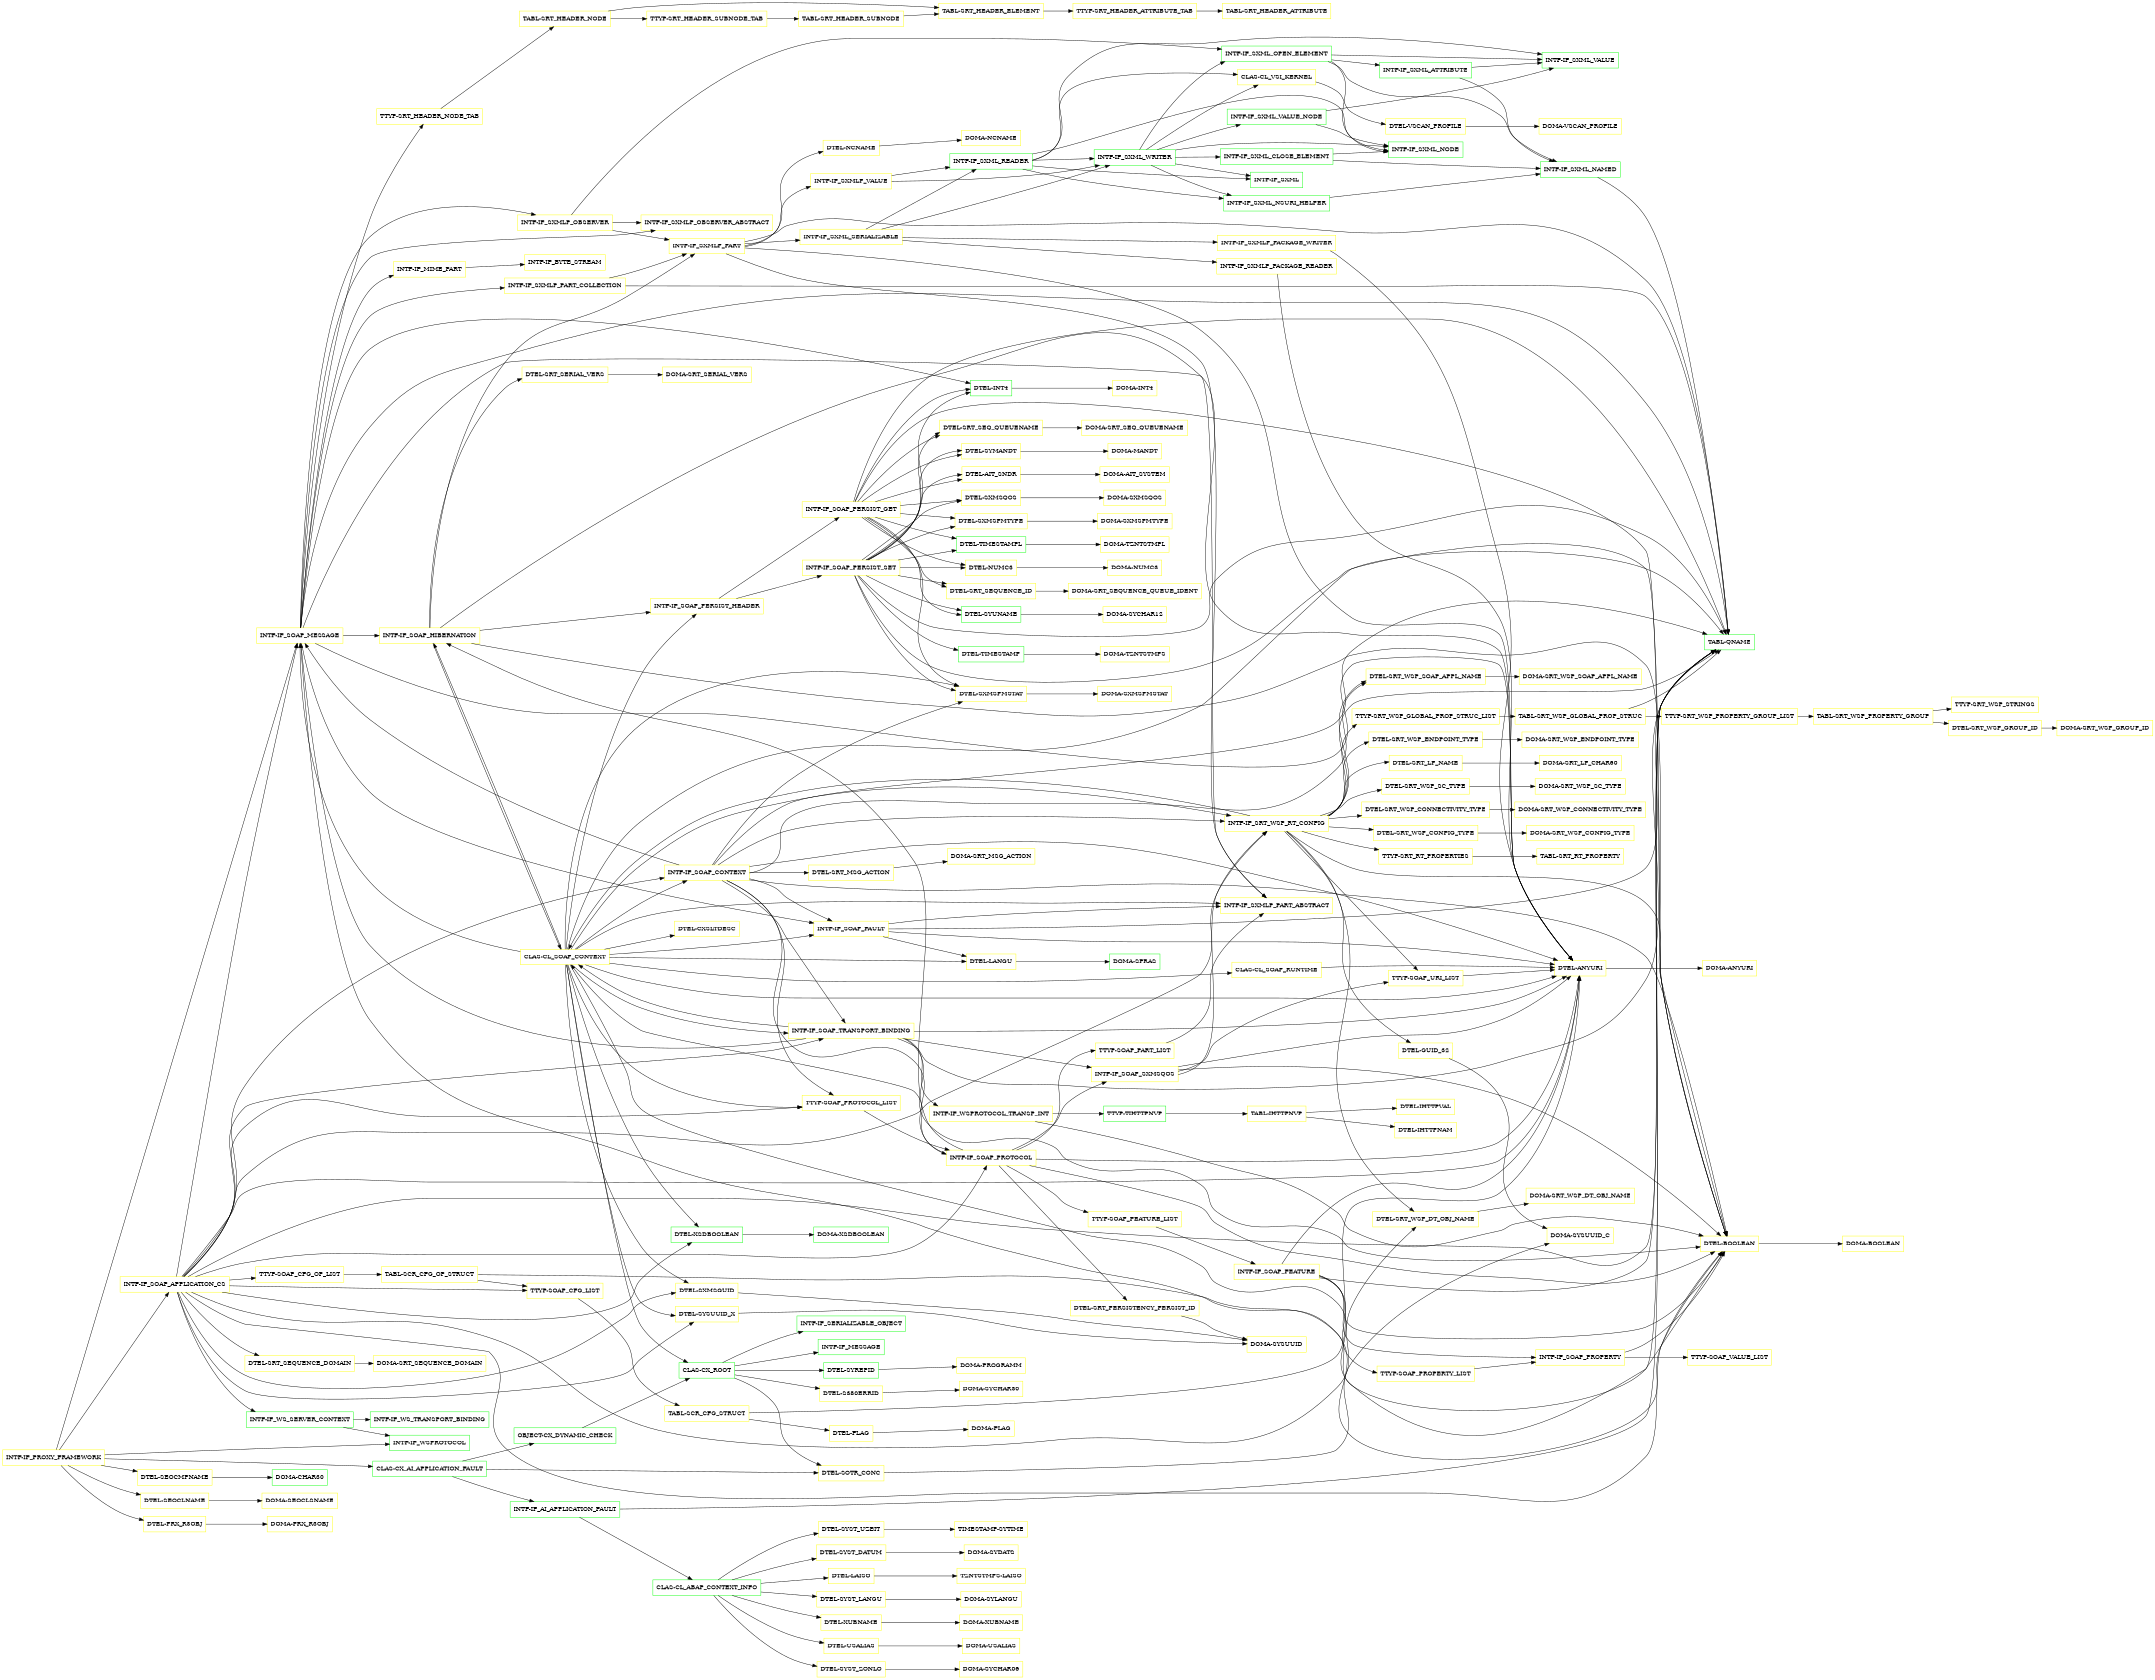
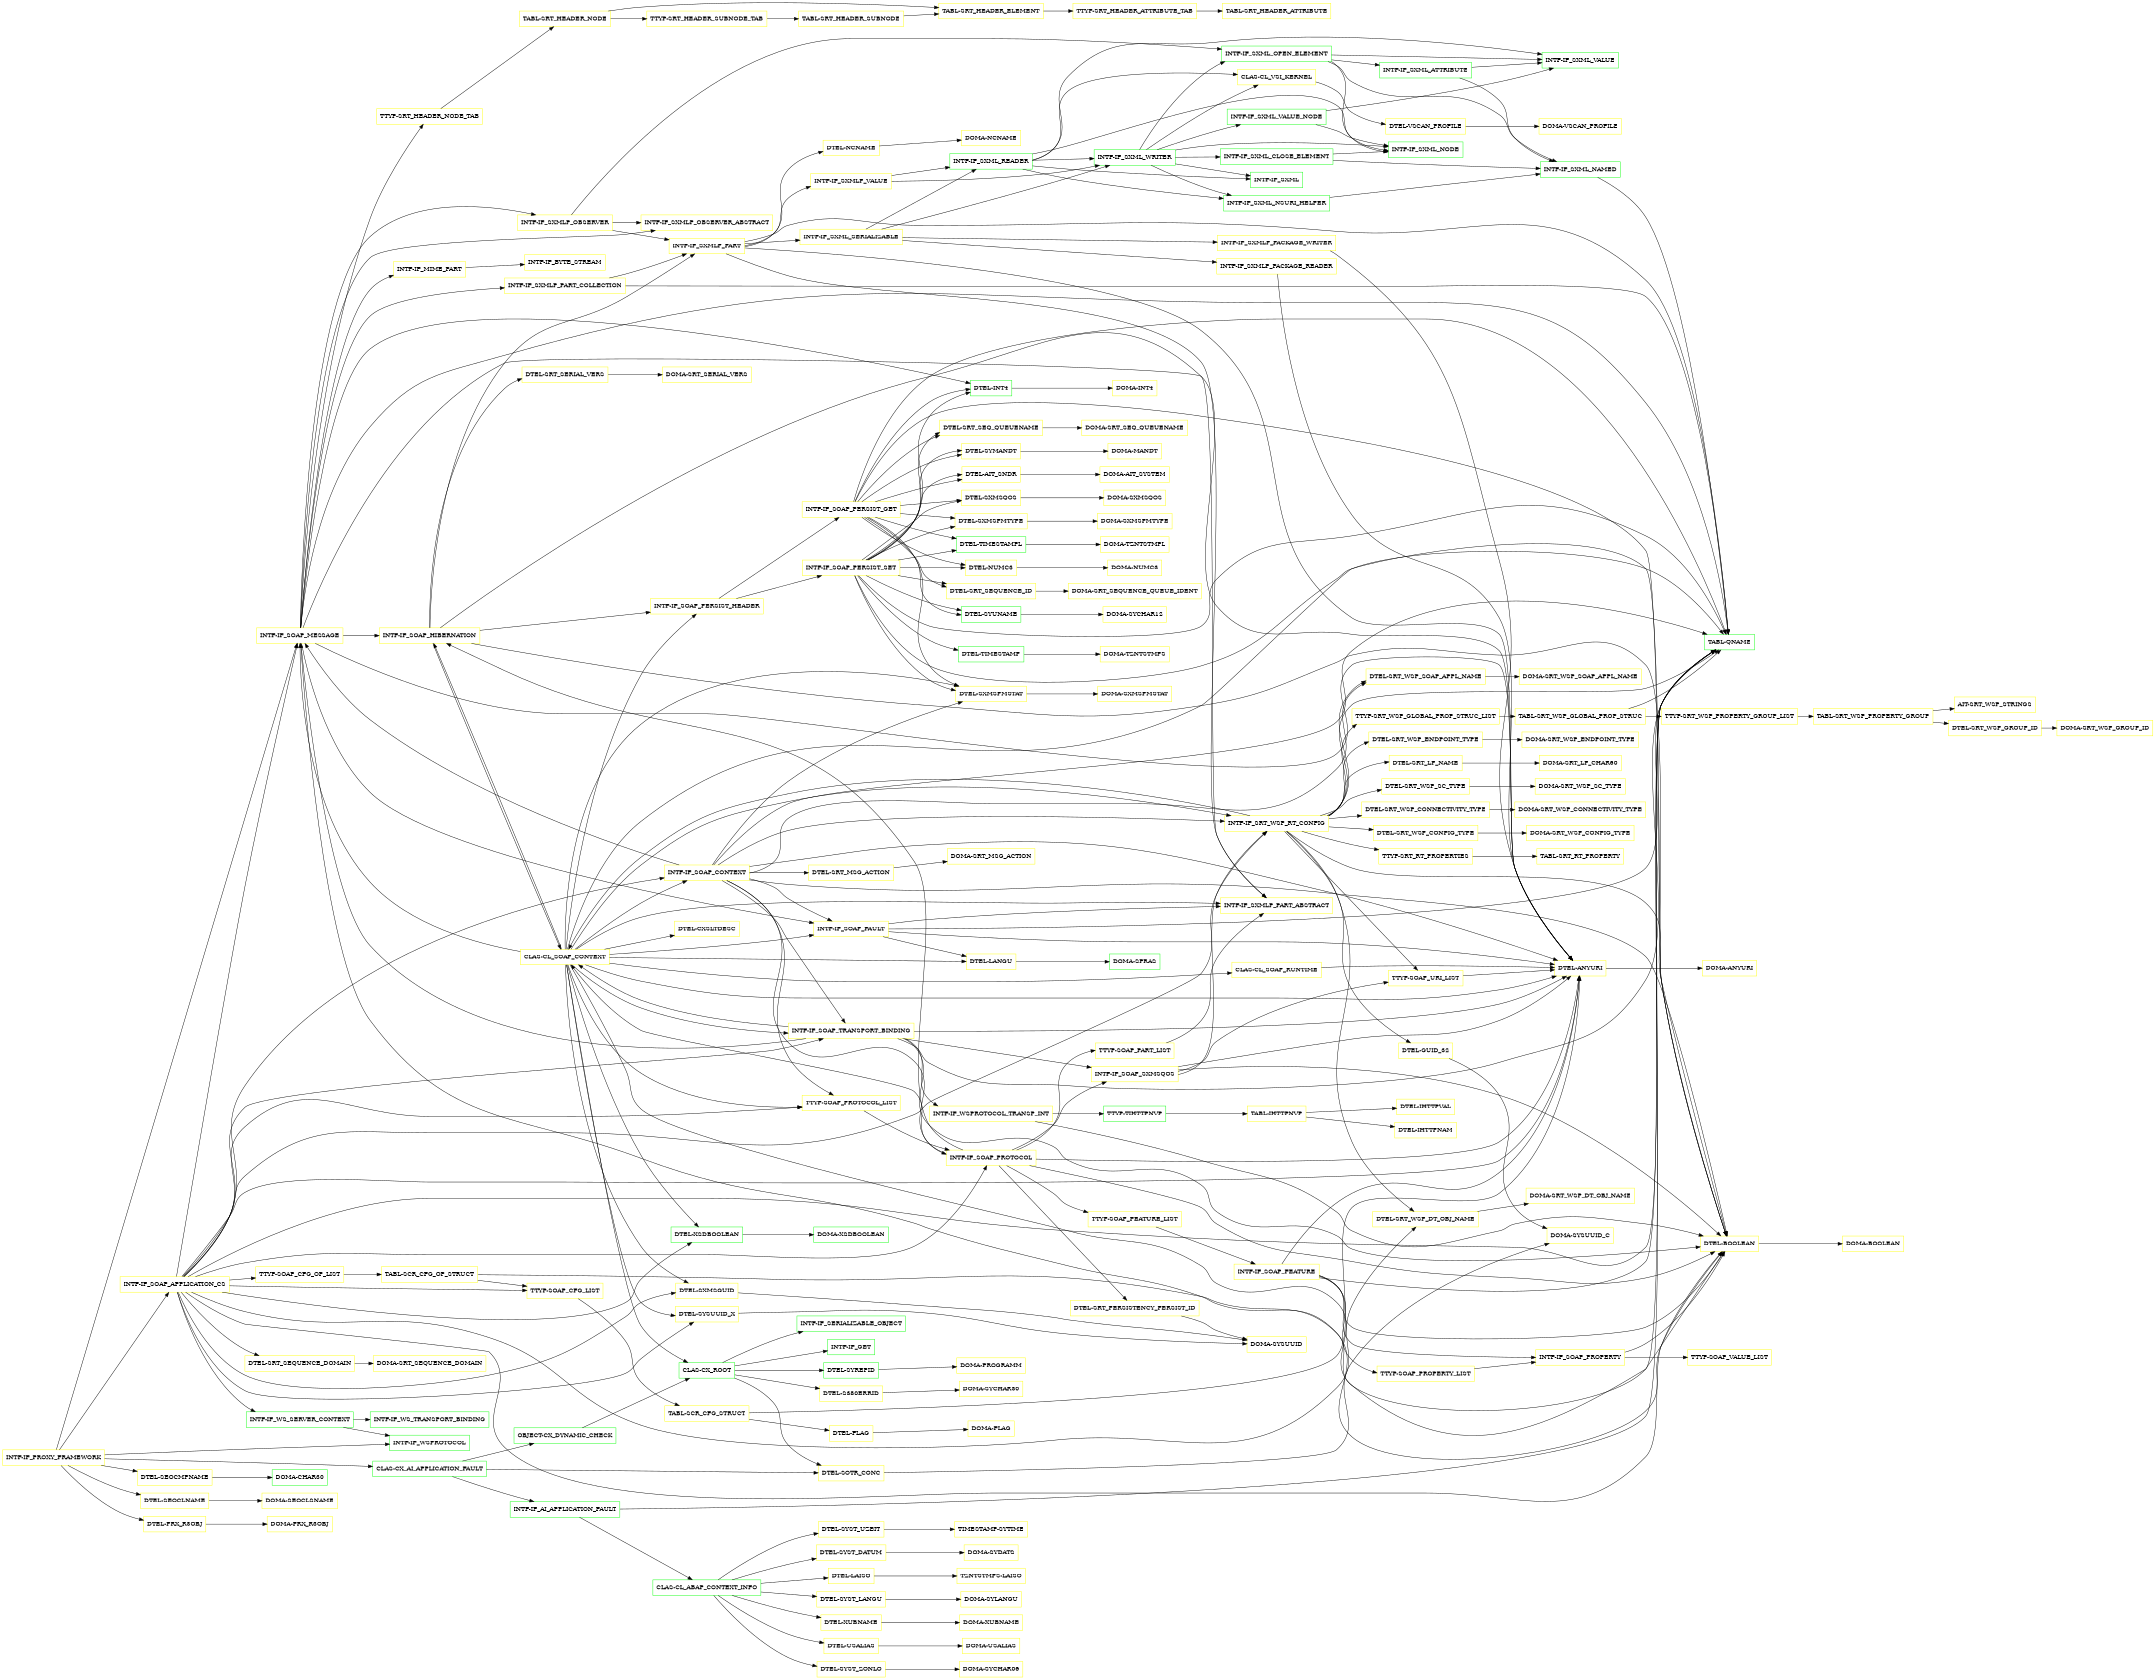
(1995, 705) -> (1995, 705)
(851, 1347) -> (851, 1347)
